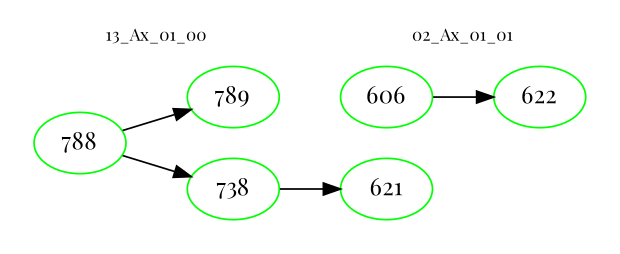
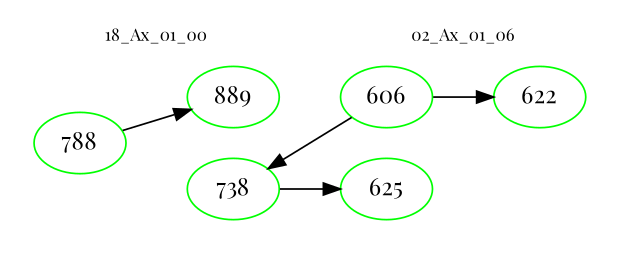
(157, 37) -> (157, 37)
(463, 37) -> (463, 37)
(233, 97) -> (233, 97)
(149, 164) -> (316, 140)
(387, 189) -> (387, 189)
